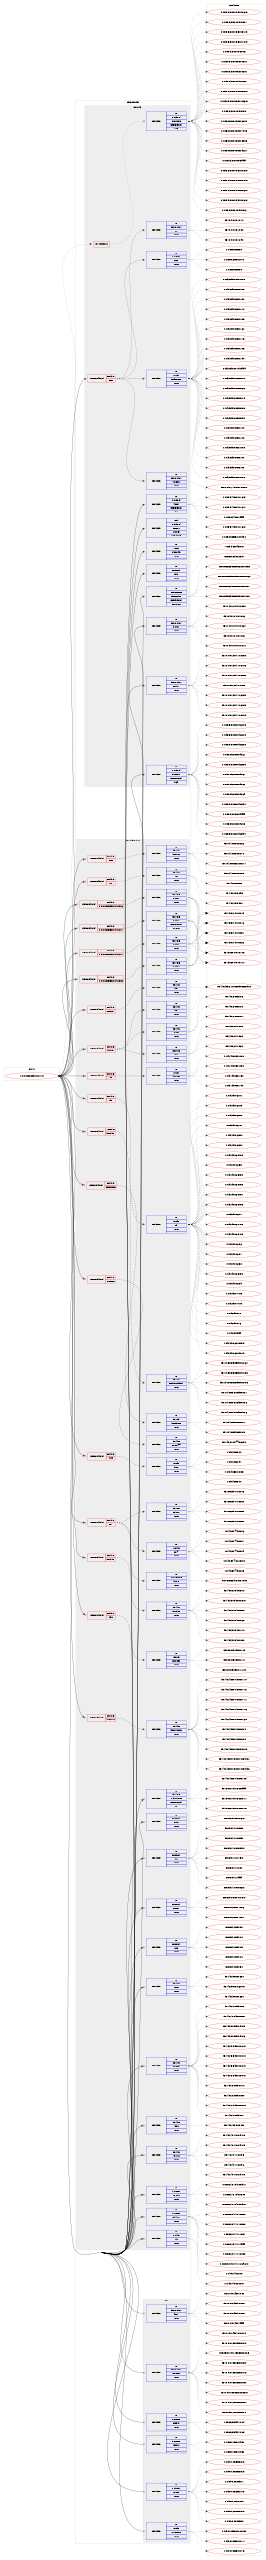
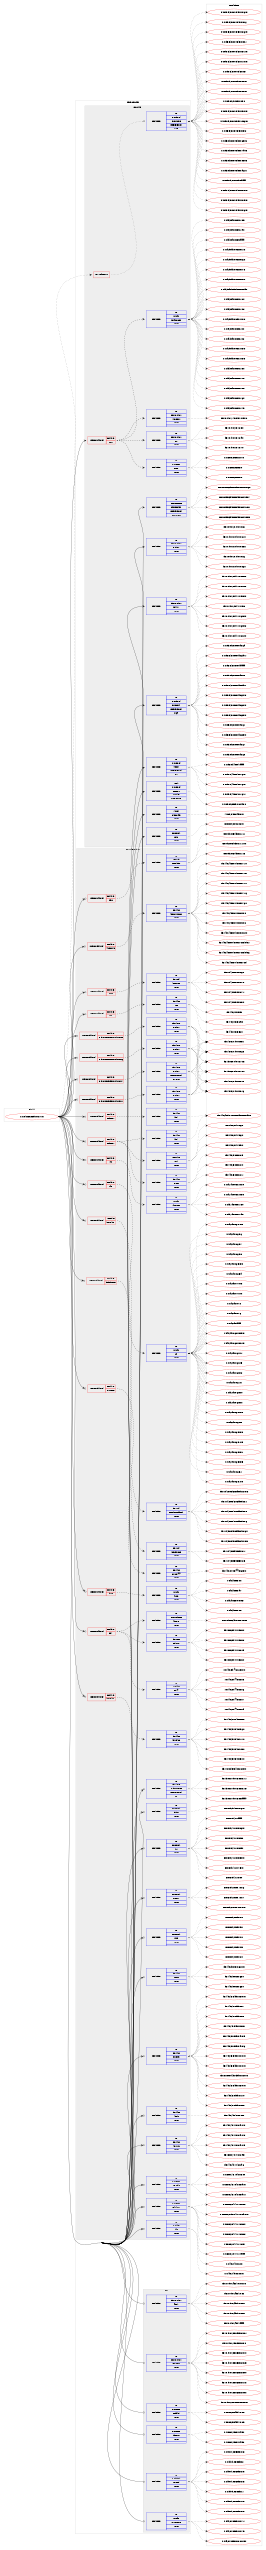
(234, 82) -> (234, 101)
(234, 289) -> none
(234, 369) -> (234, 240)
(234, 418) -> (234, 289)
(234, 864) -> (234, 992)
(234, 1185) -> (234, 1442)
(234, 1601) -> (234, 1769)
(234, 2066) -> (234, 2076)
(234, 2155) -> (234, 2155)
(234, 2353) -> (234, 2363)
(234, 2502) -> (234, 2511)
